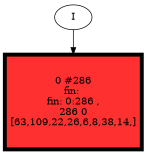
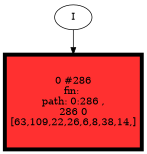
(73, 102) -> (73, 102)
